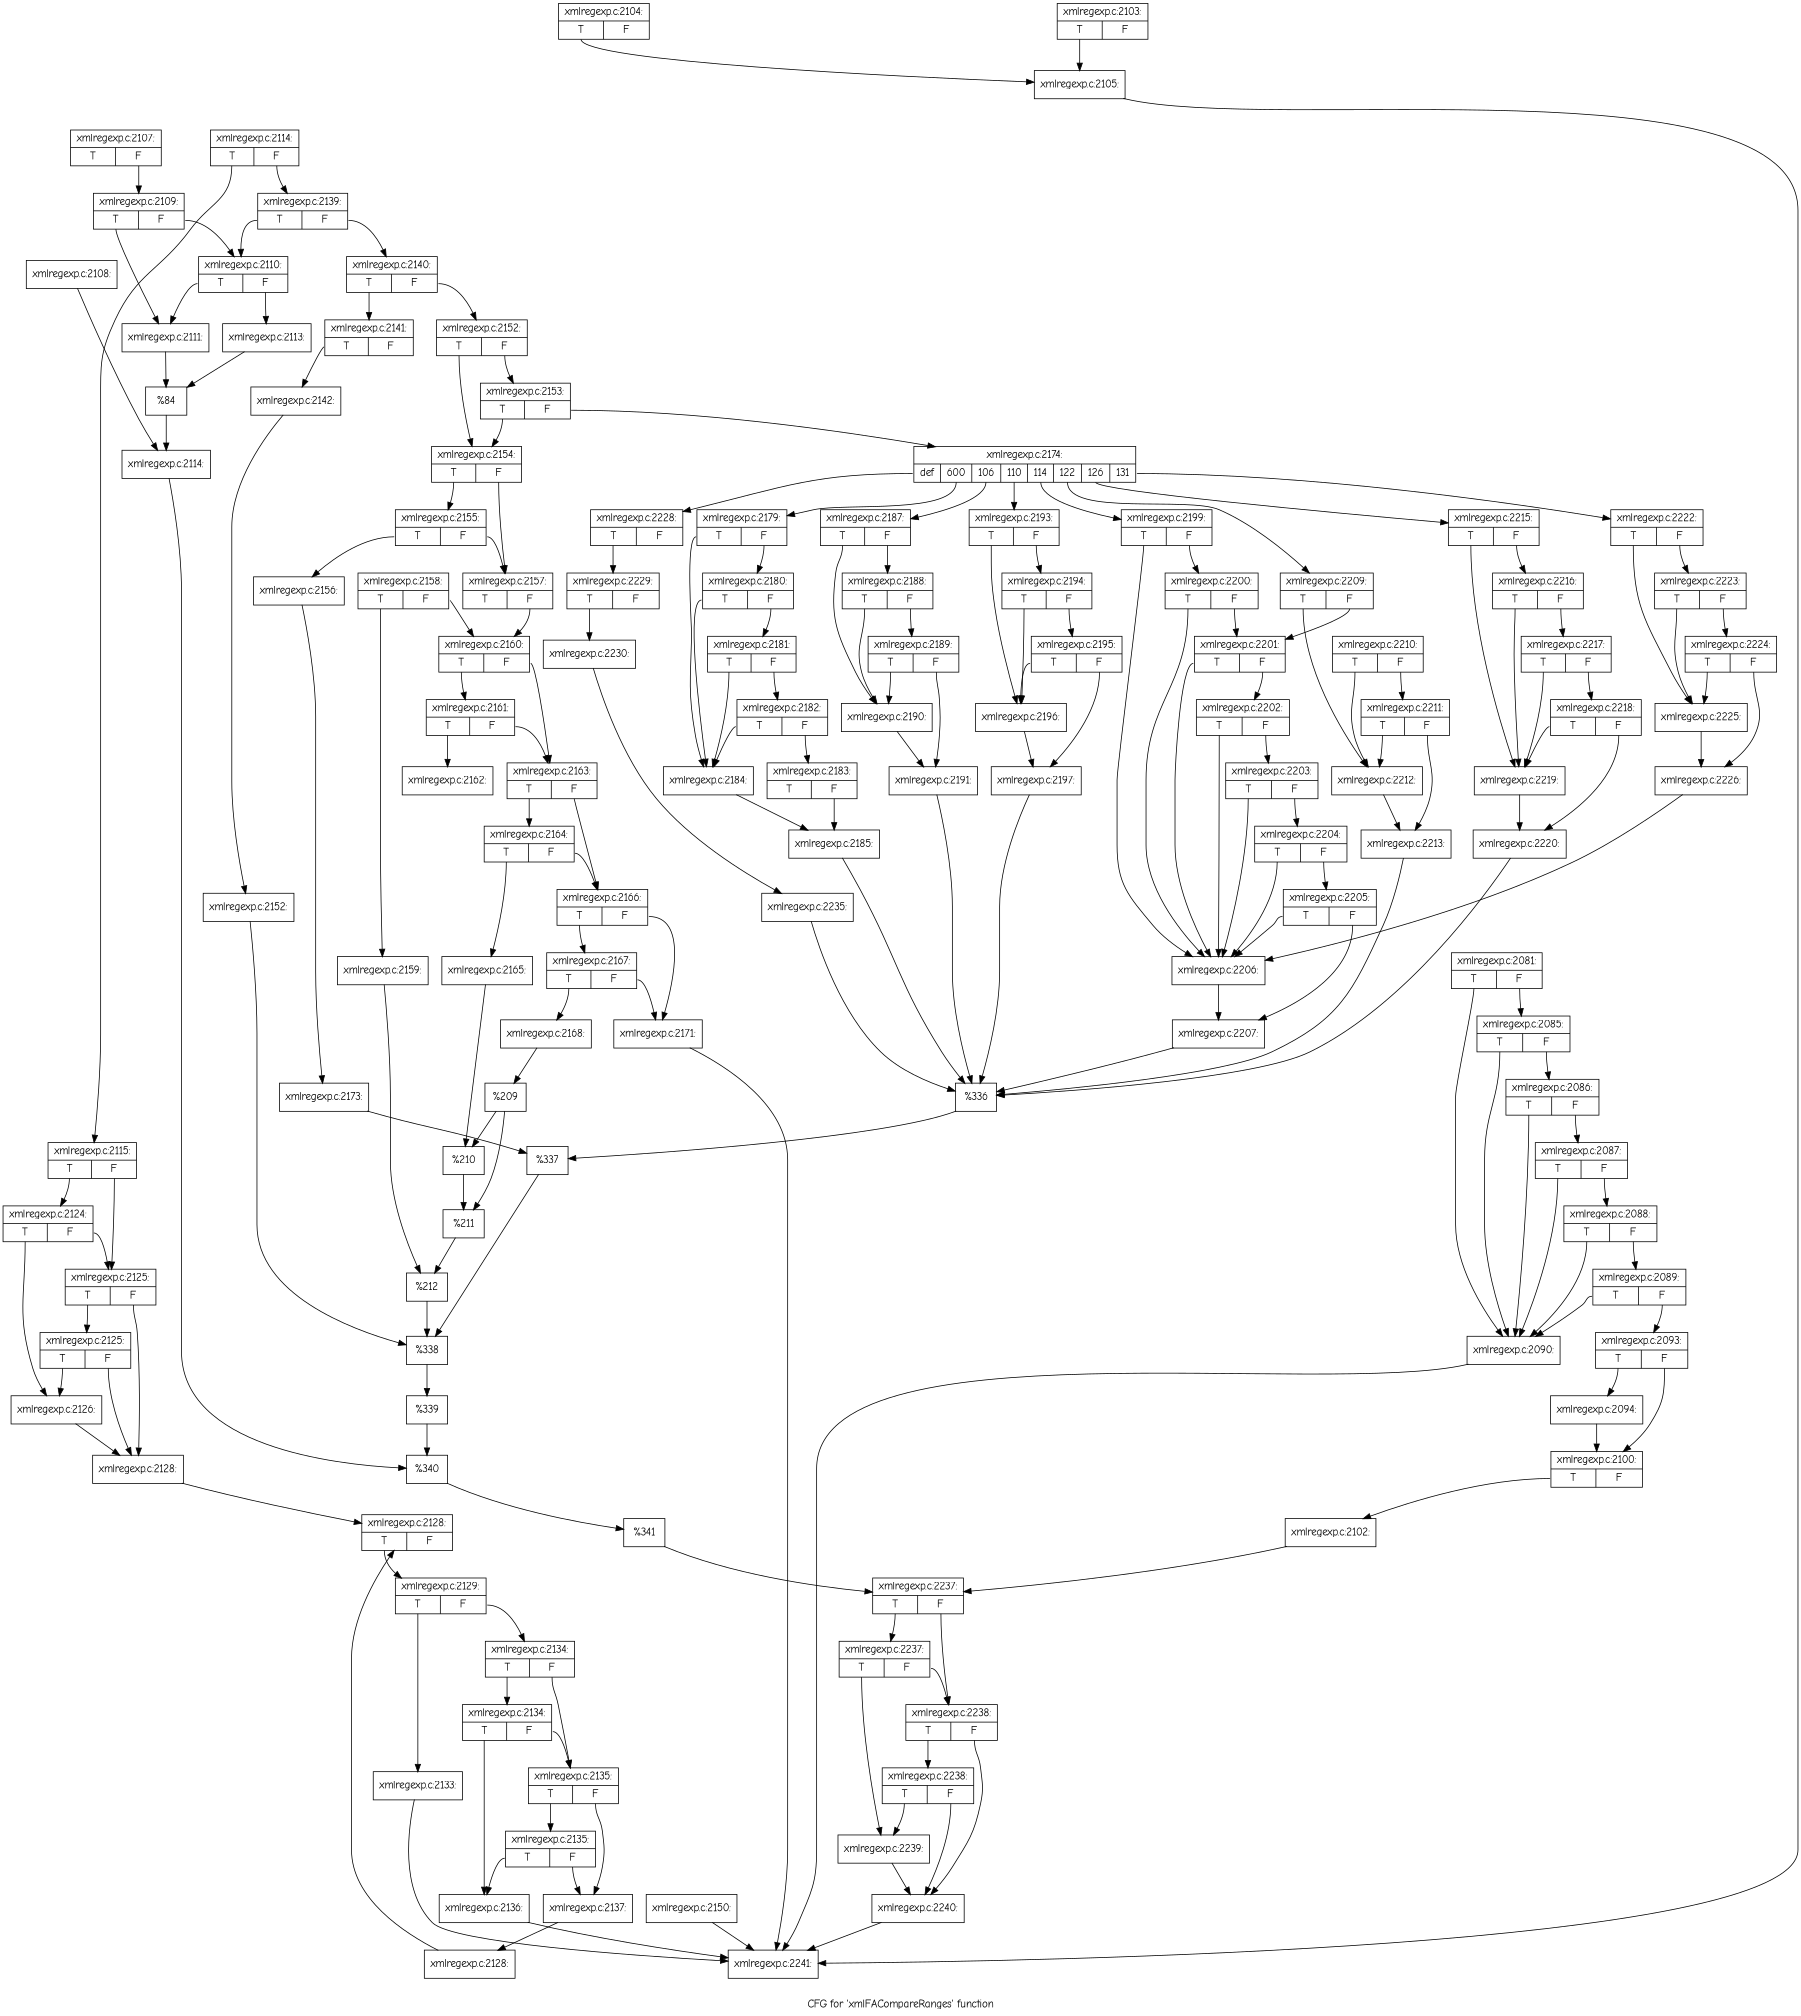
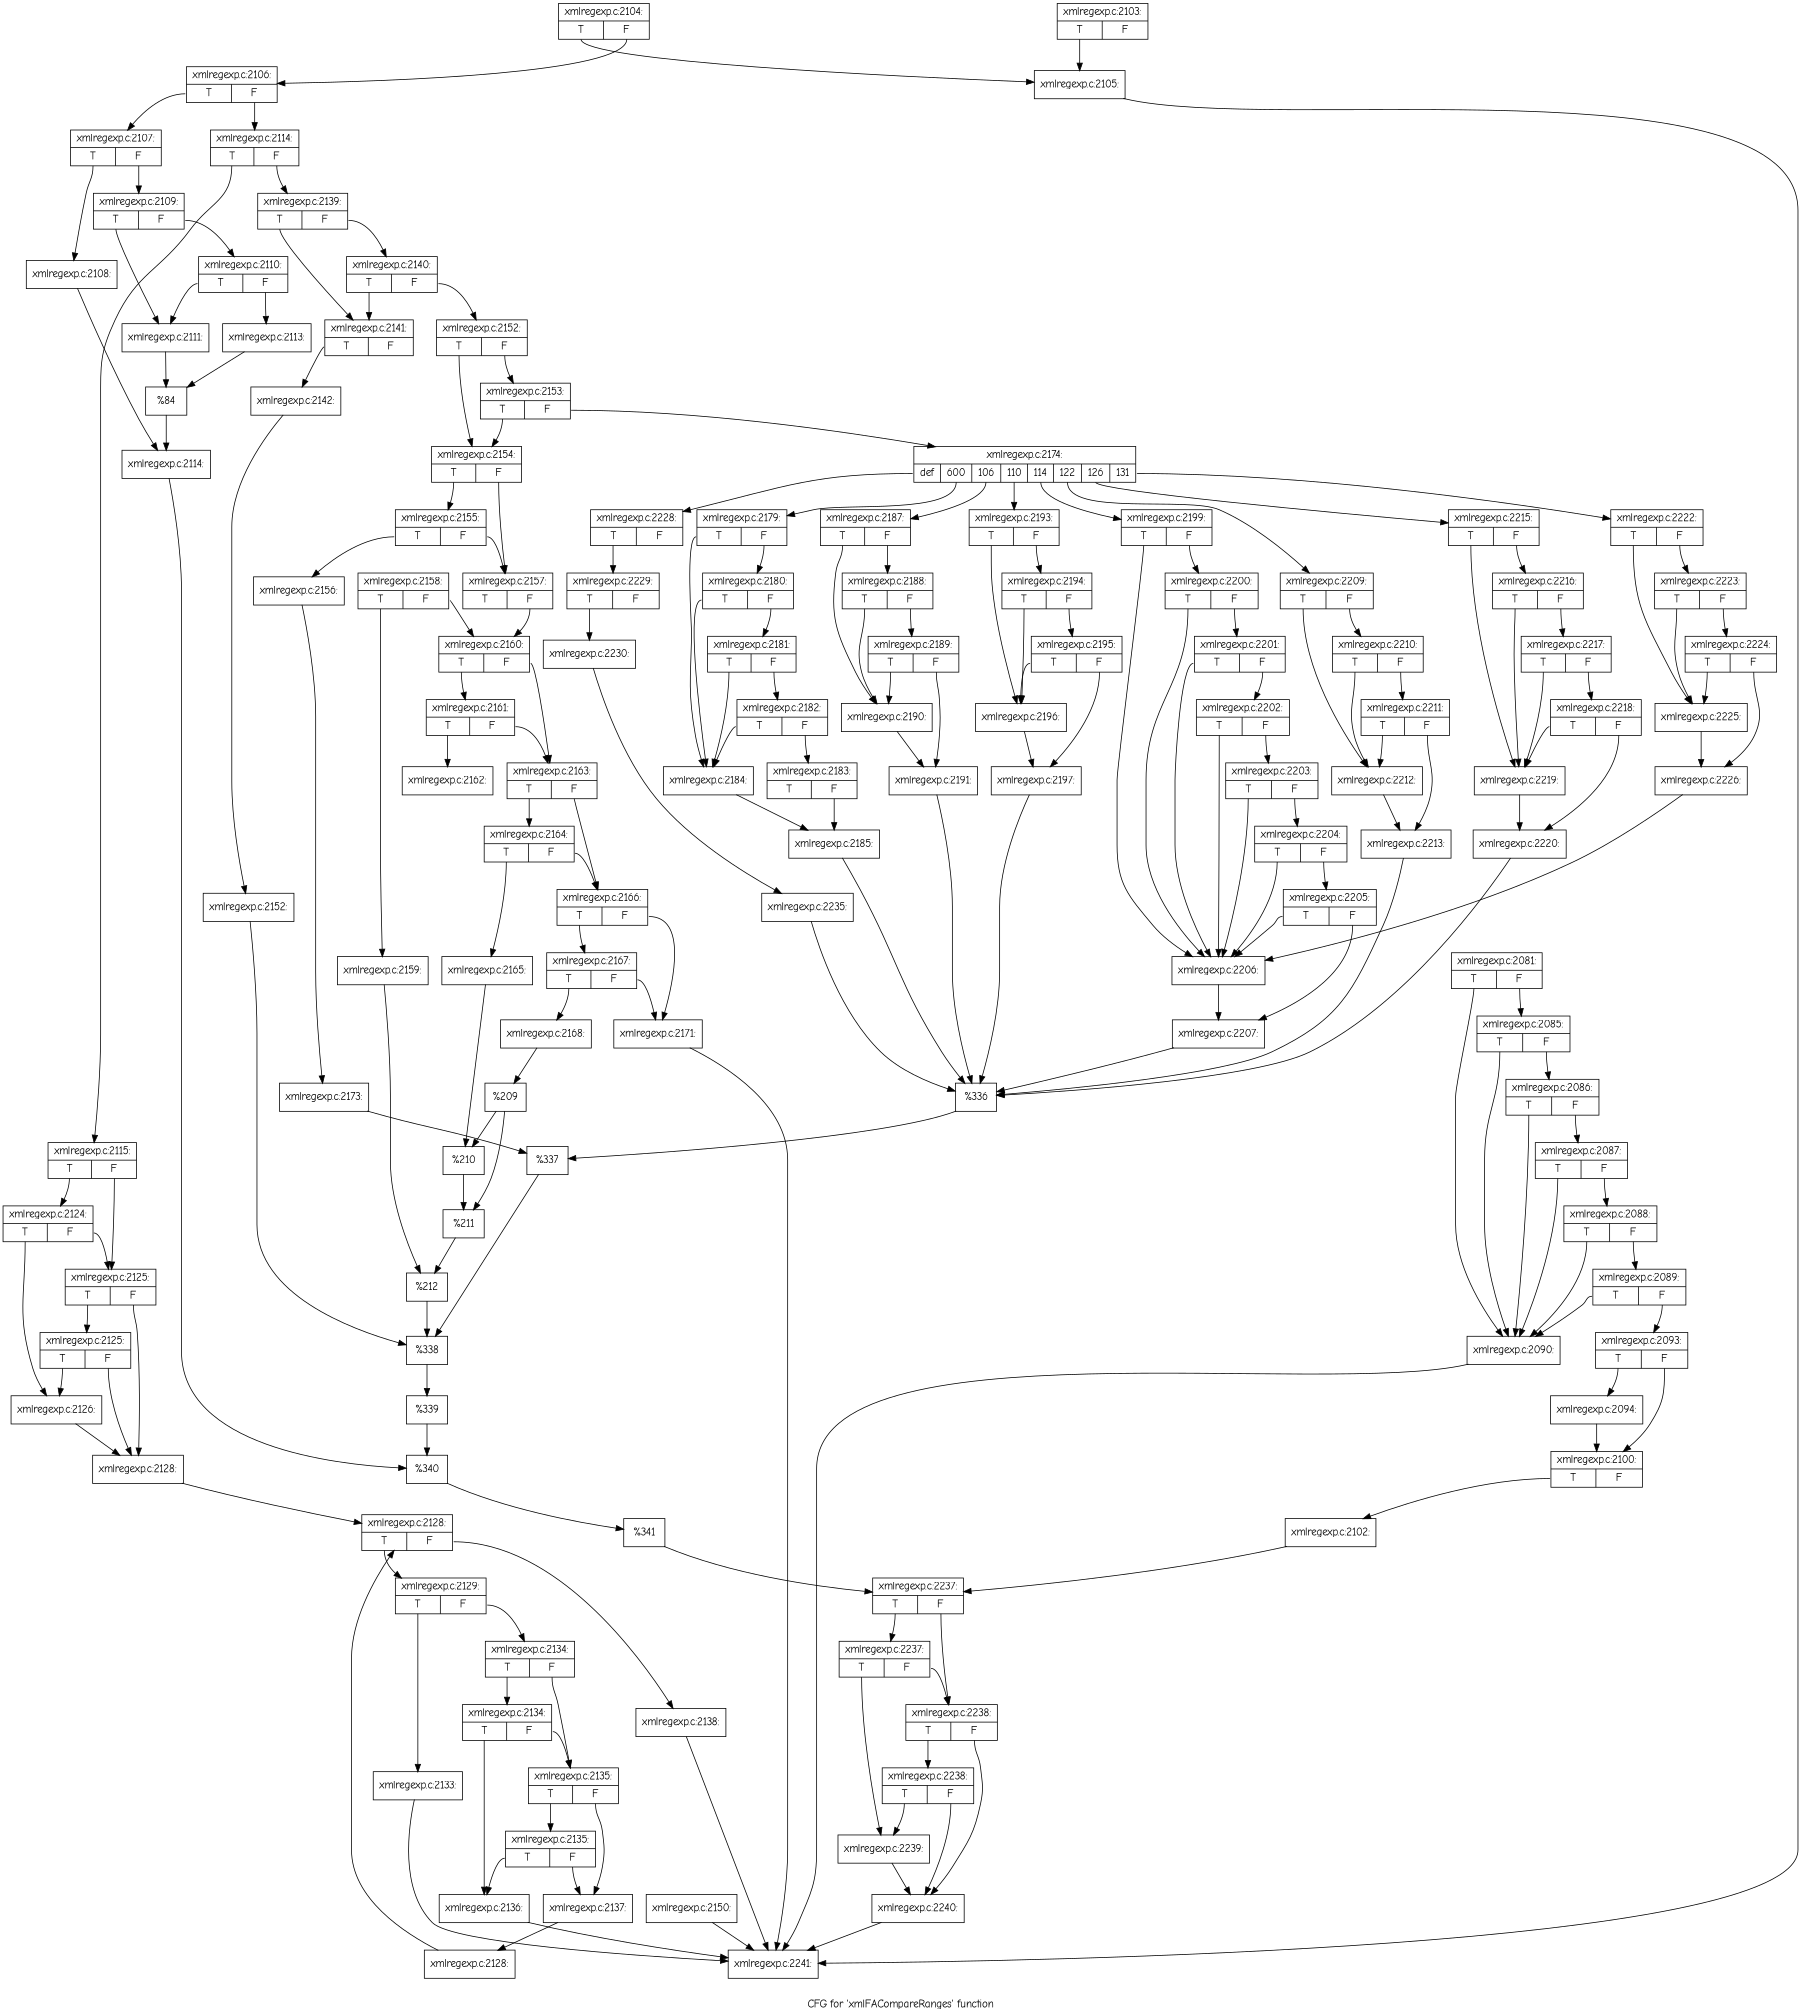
none -> (232, 85)
none -> (83, 209)
(244, 231) -> (311, 274)
(1323, 626) -> (1352, 620)
none -> (681, 1722)
